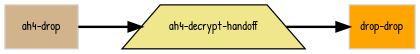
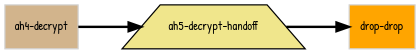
(42, 27) -> (42, 27)
(214, 27) -> (214, 27)
